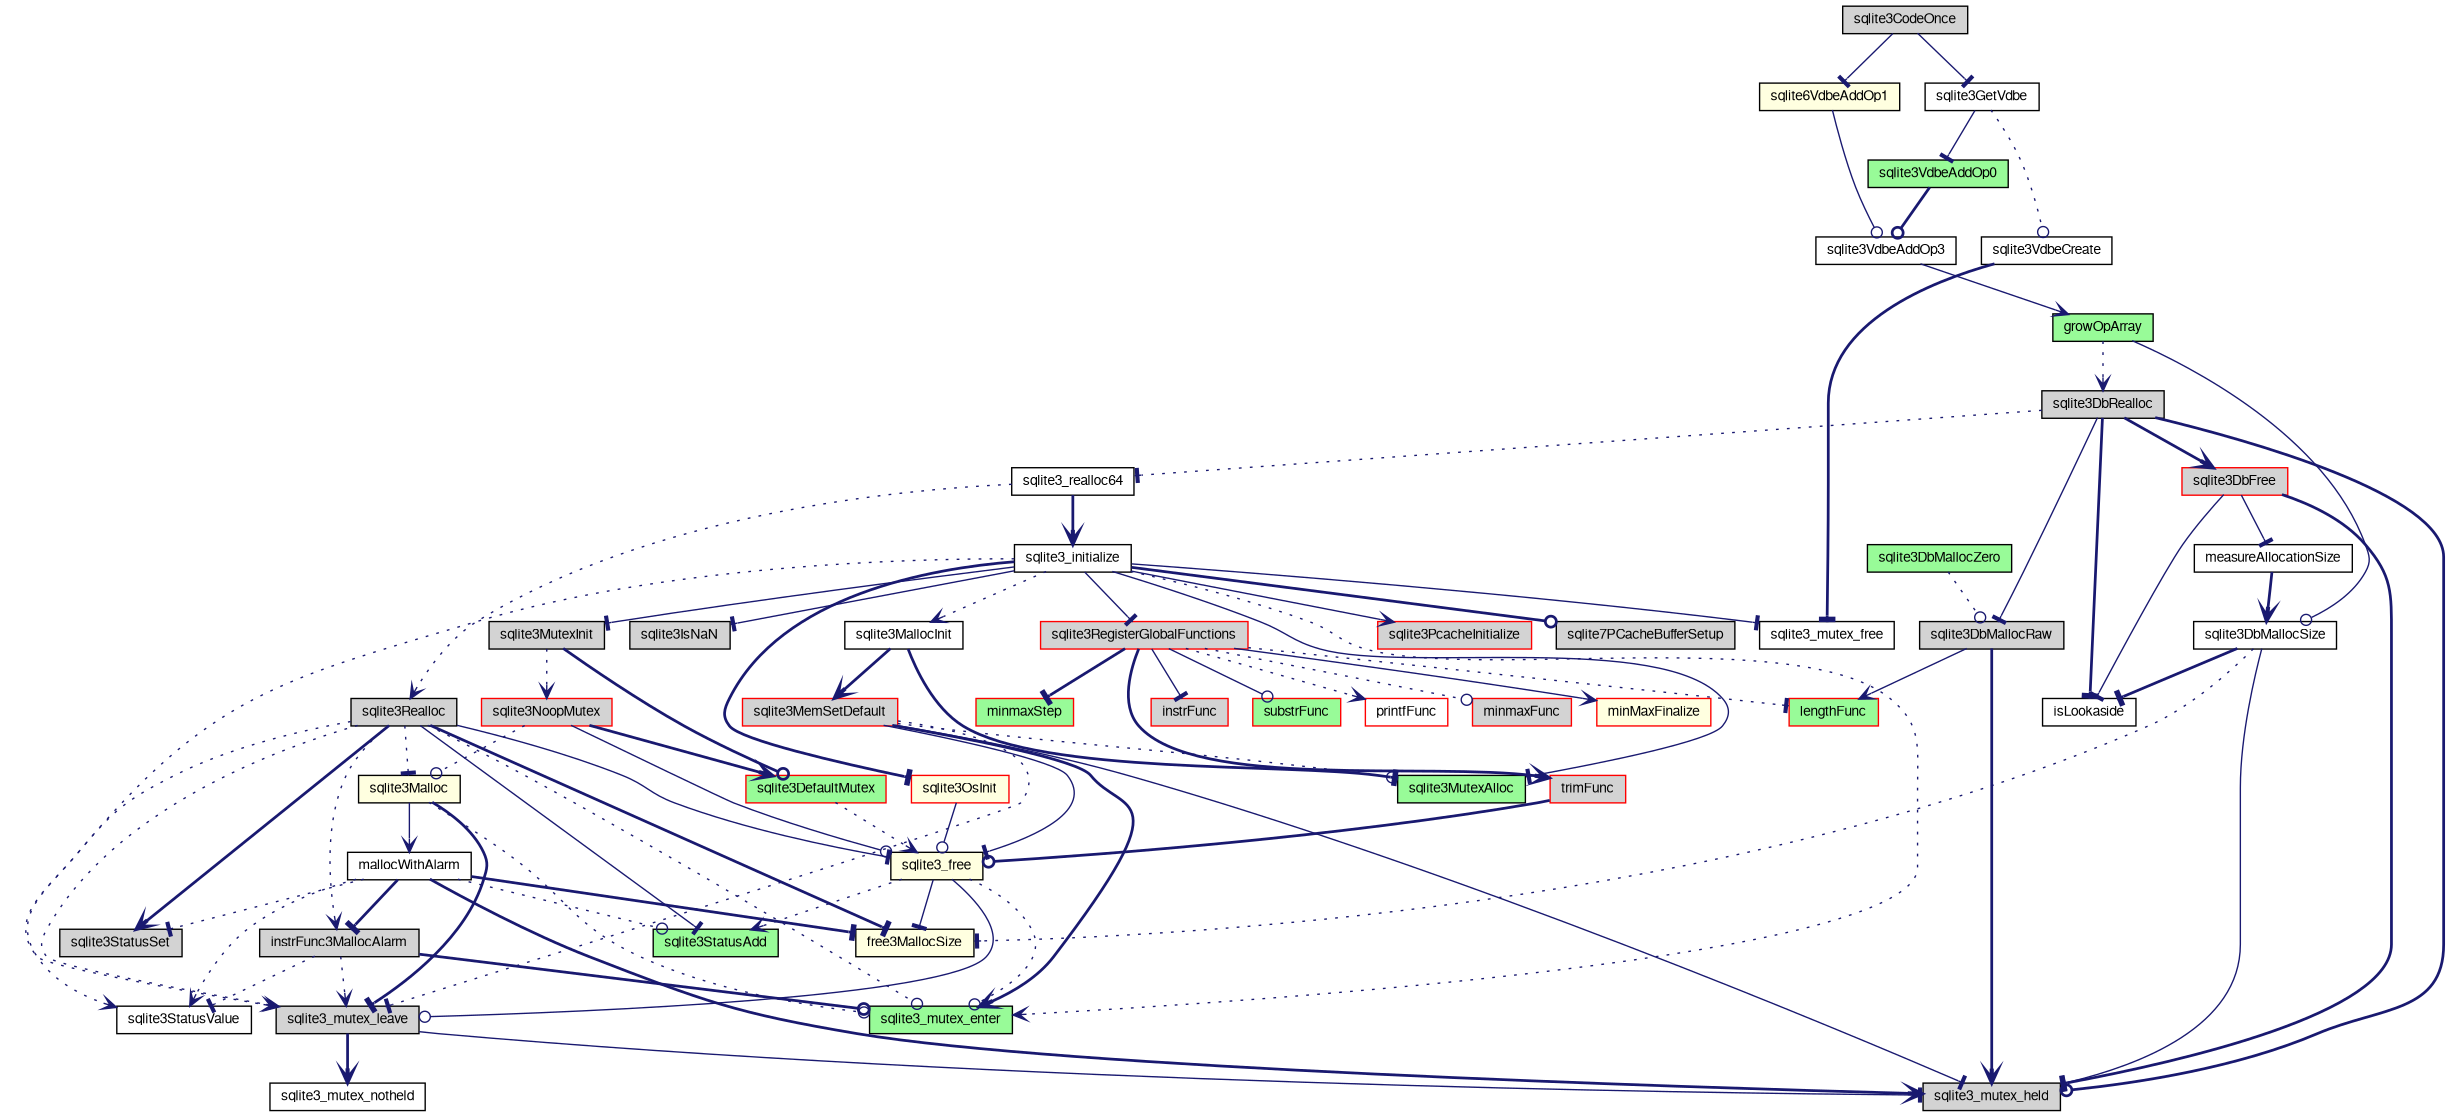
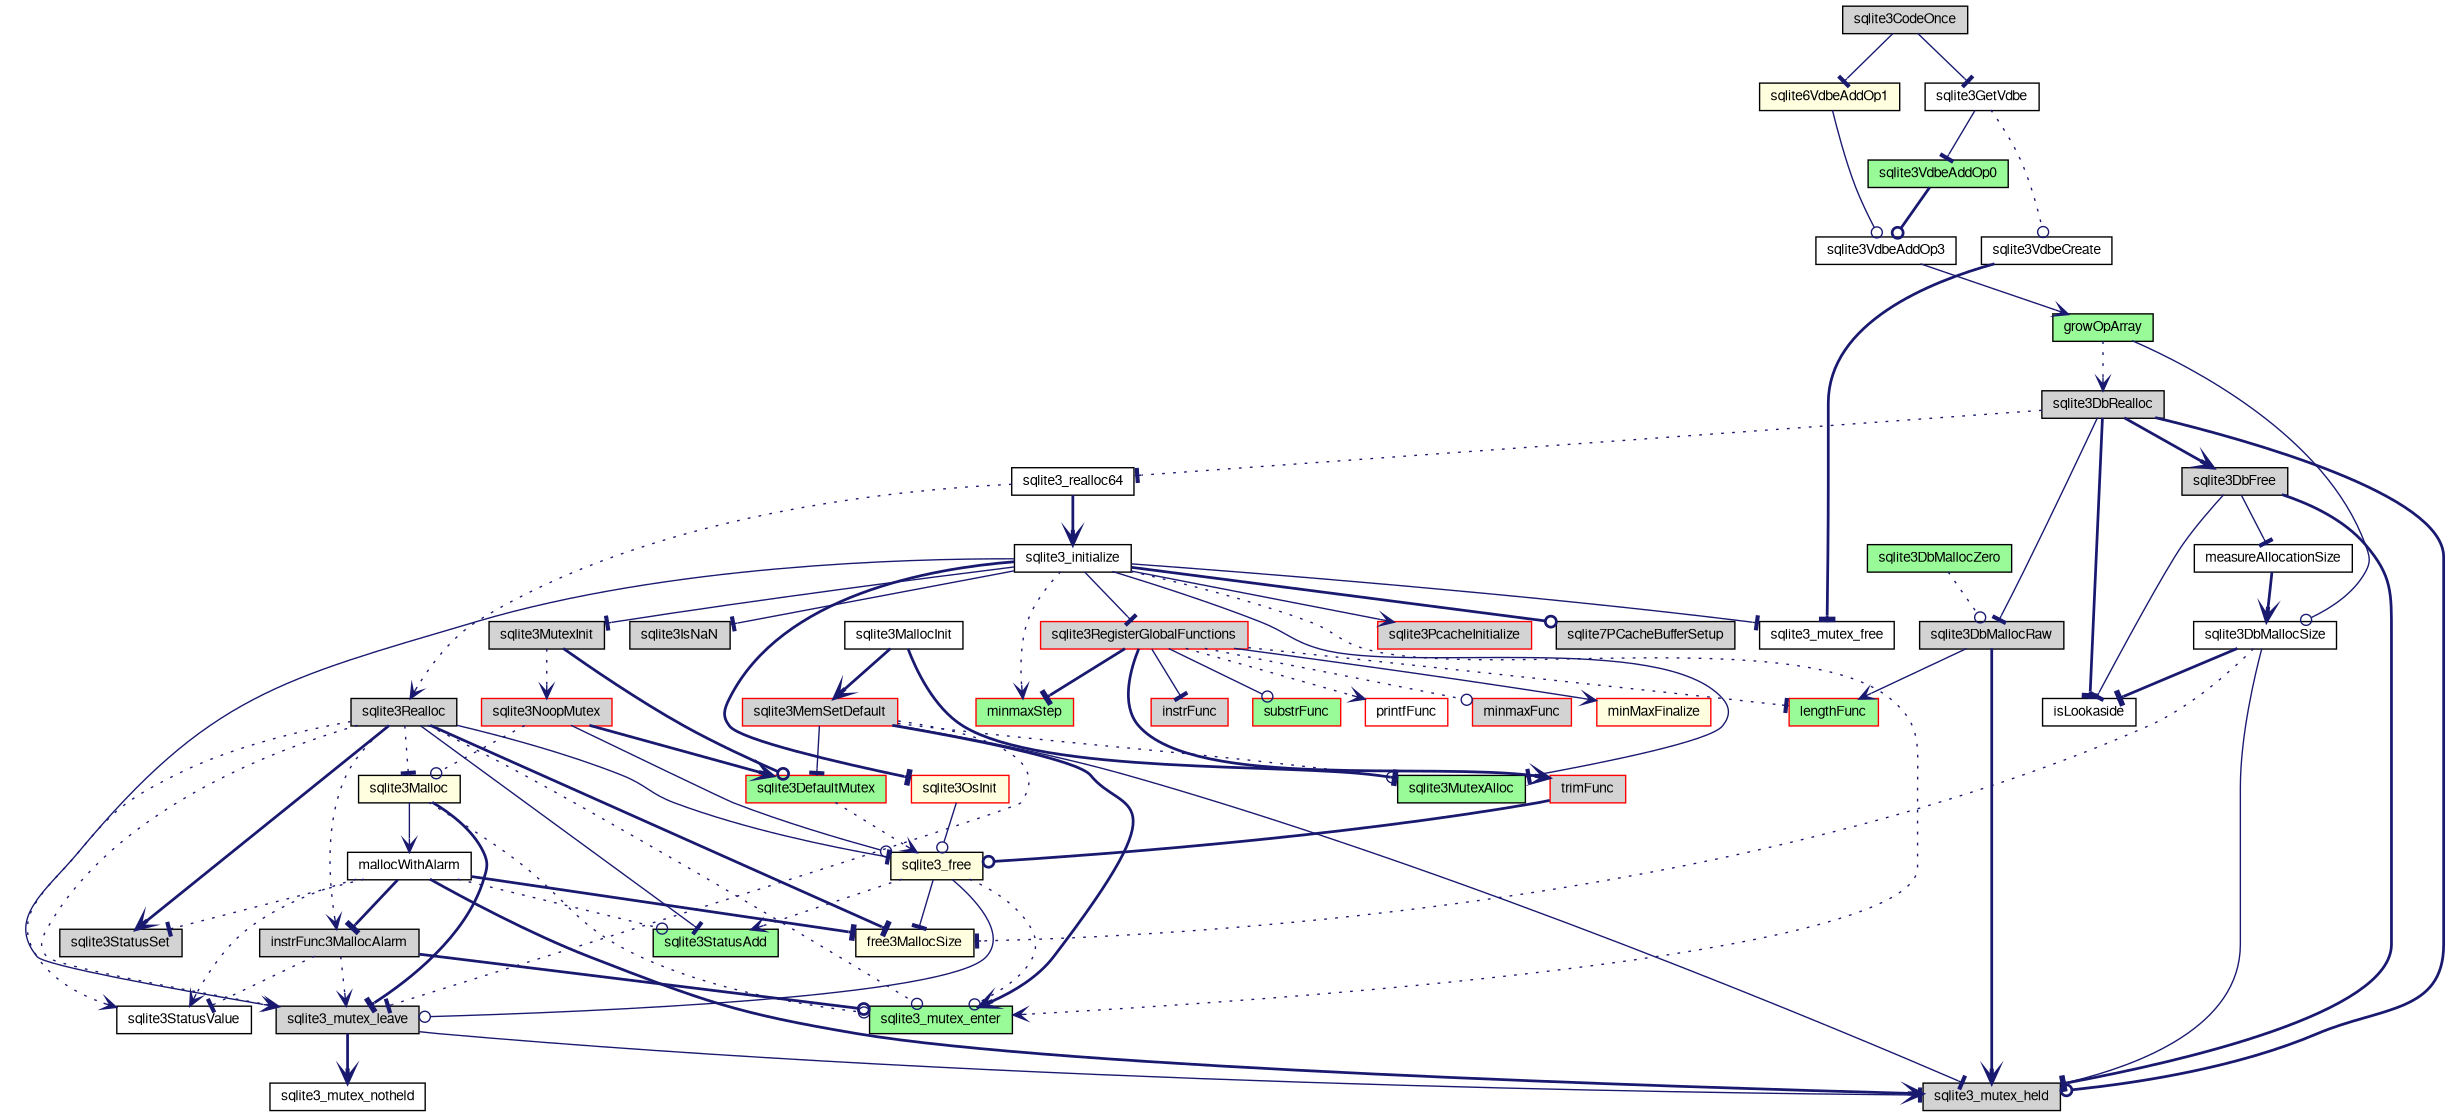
(2235, 481) -> (2235, 481)
(995, 594) -> (1027, 623)
(341, 663) -> (341, 663)
(1060, 770) -> (818, 747)
